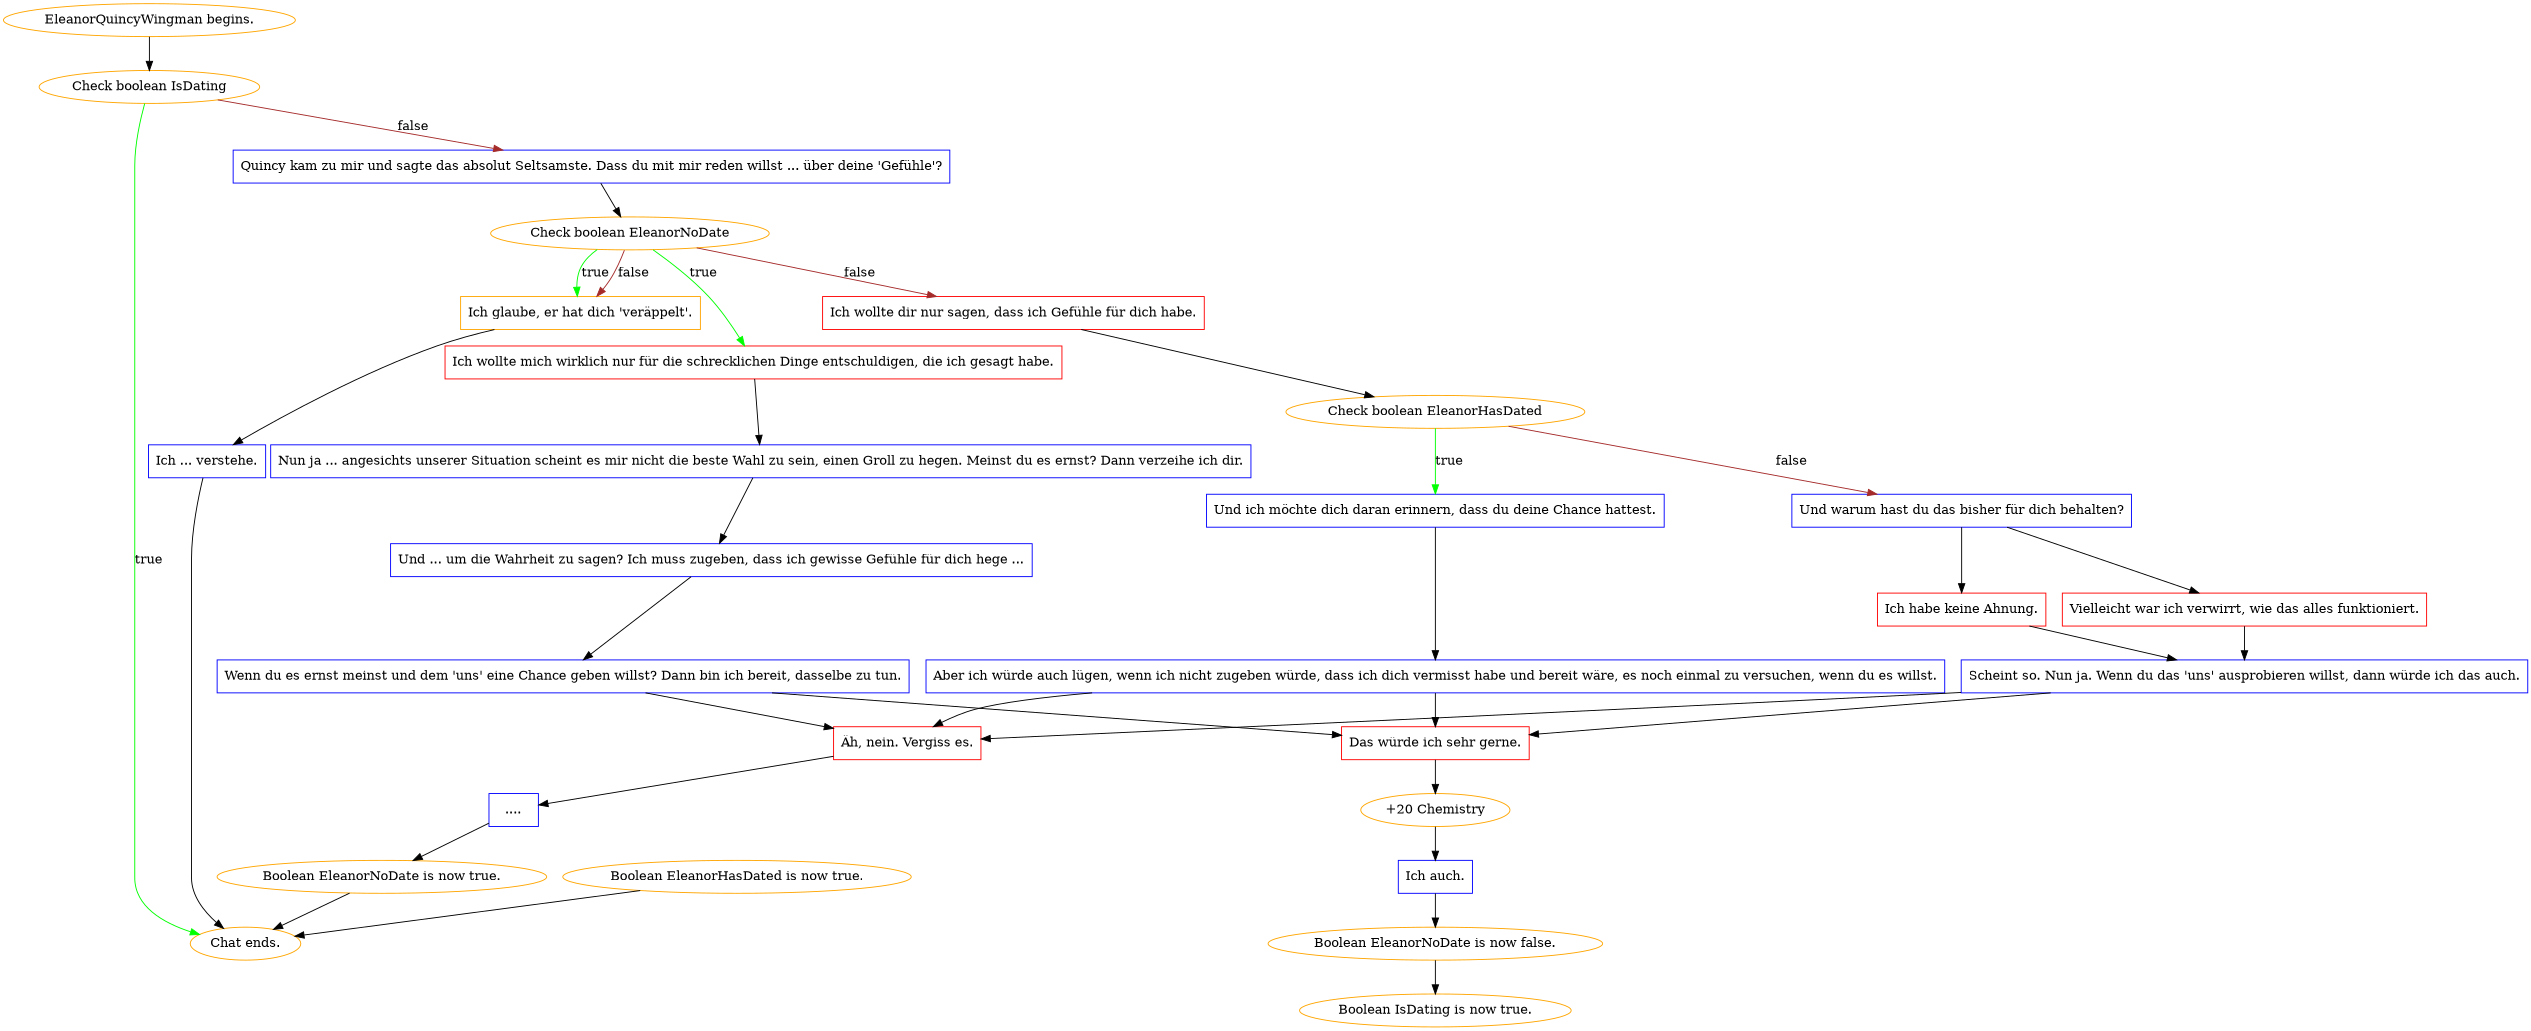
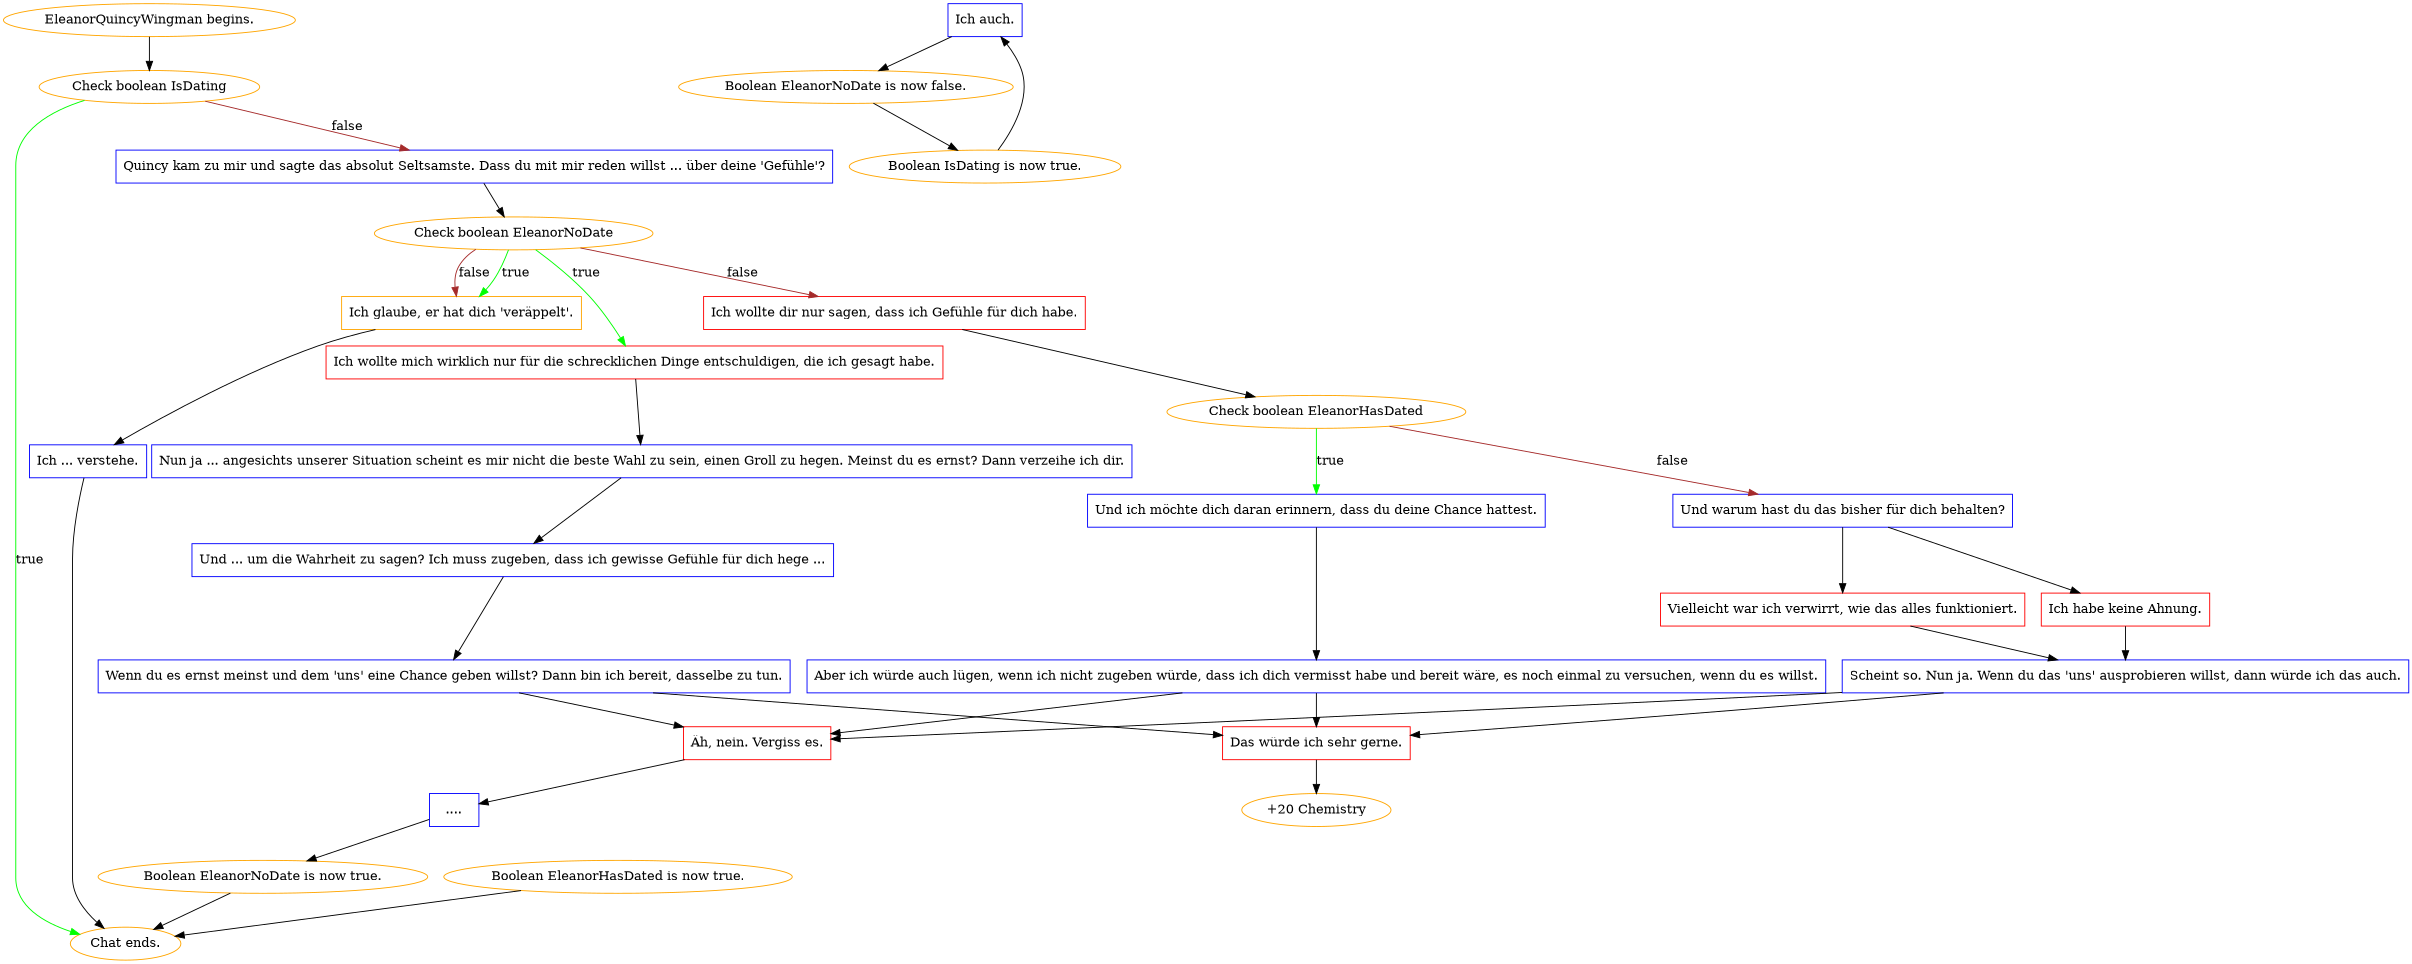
(1435, 839) -> (1023, 98)
